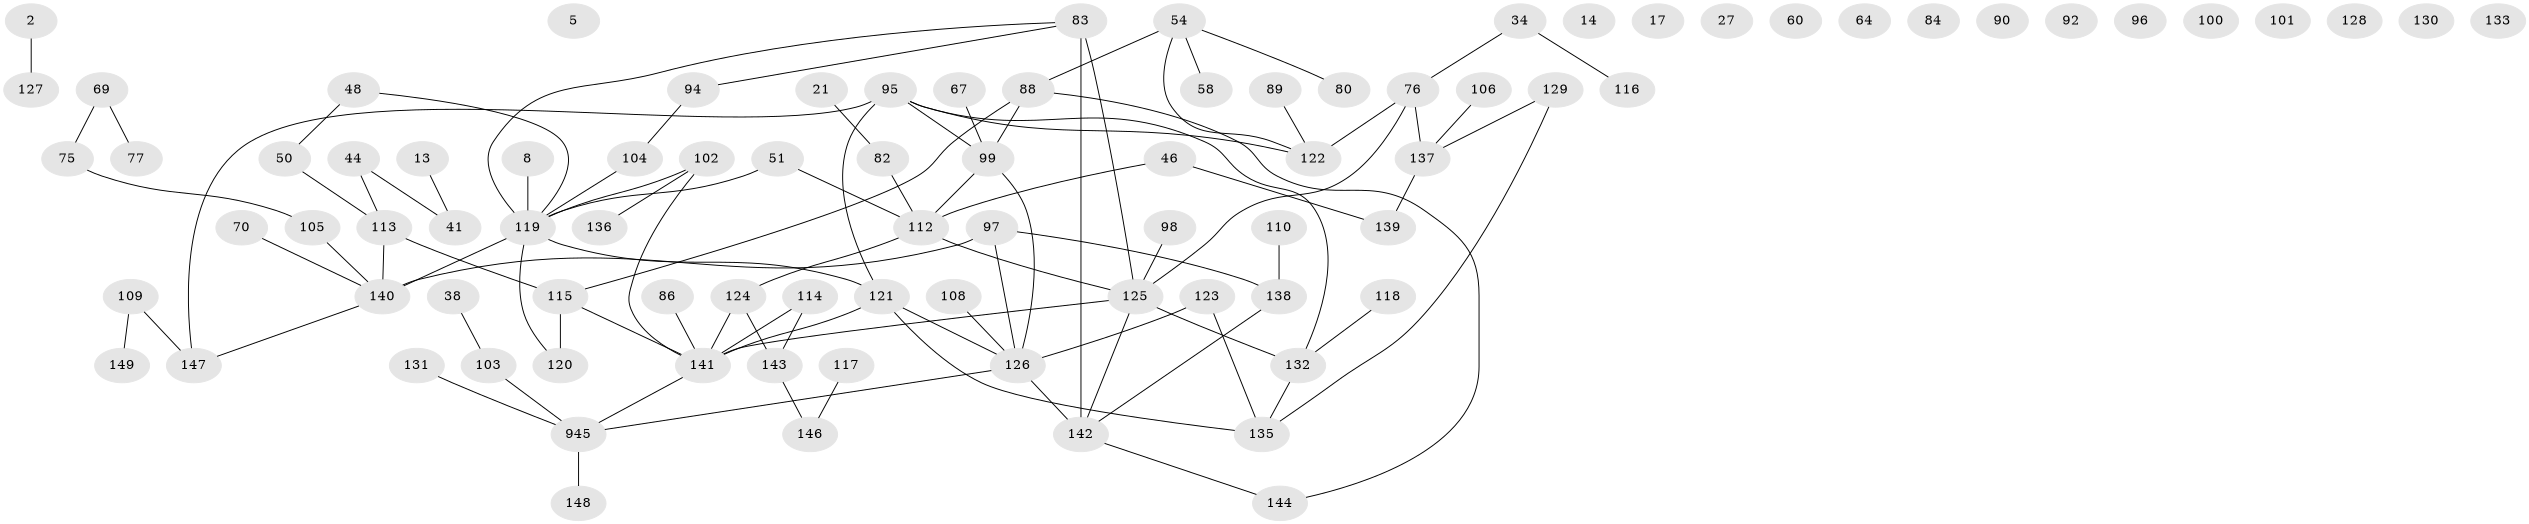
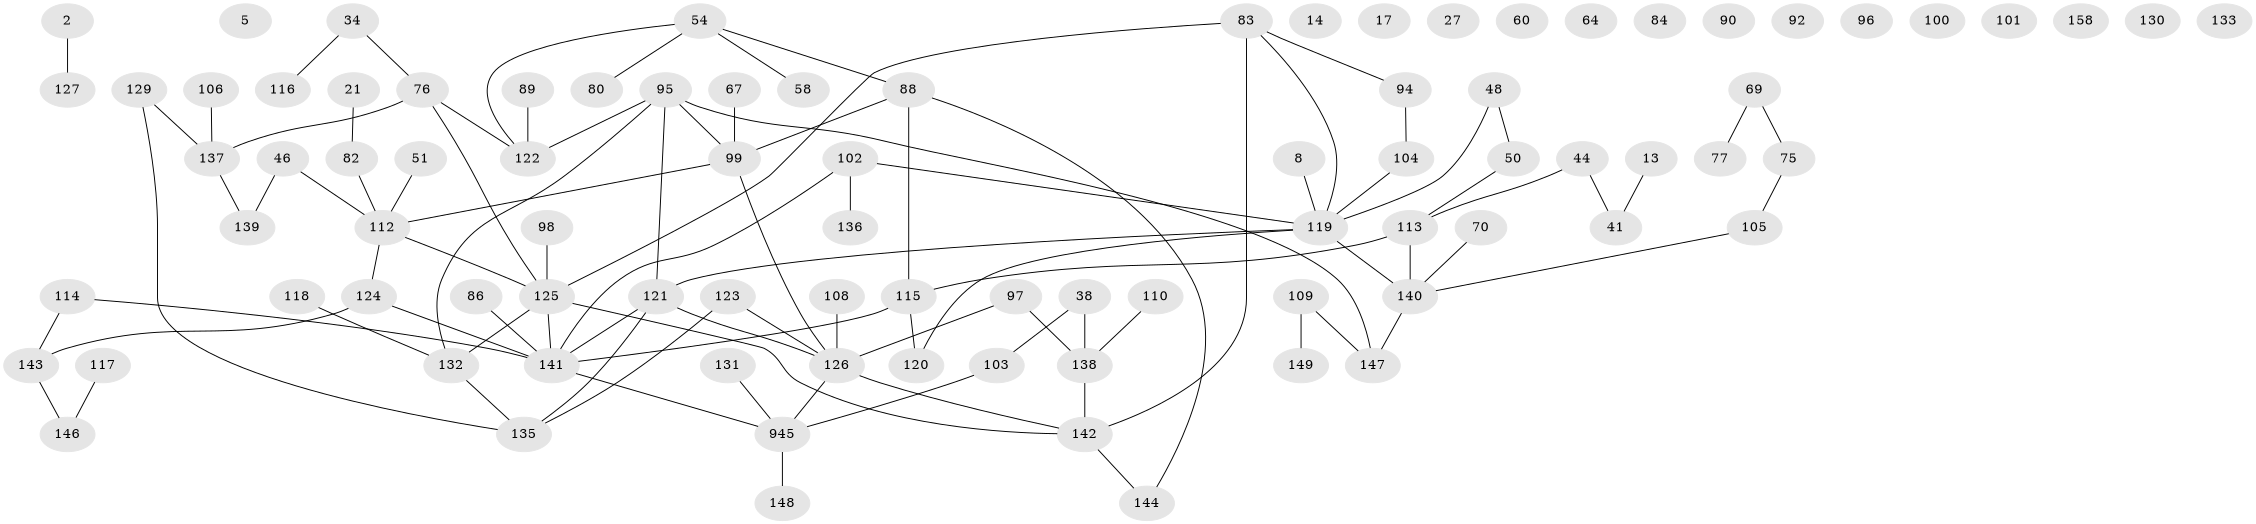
(2355, 21) -> (2081, 21)
(669, 192) -> none
(587, 258) -> none
none -> (1085, 331)
